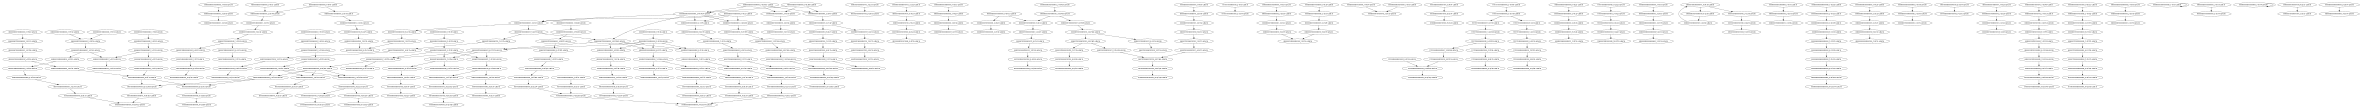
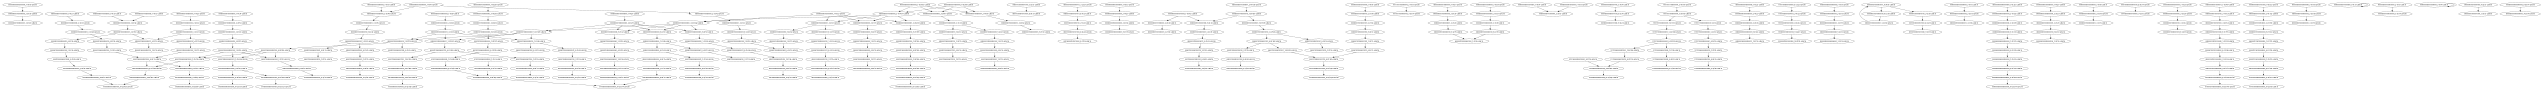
(568, 37) -> (759, 18)
